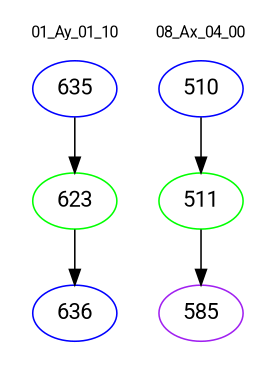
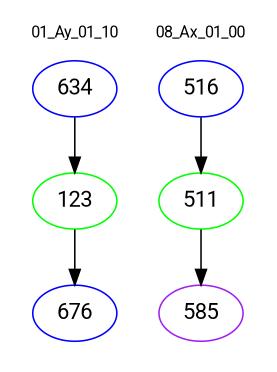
(201, 34) -> (201, 34)
(75, 89) -> (75, 89)
(201, 89) -> (201, 89)
(75, 201) -> (75, 201)
(75, 313) -> (75, 313)
